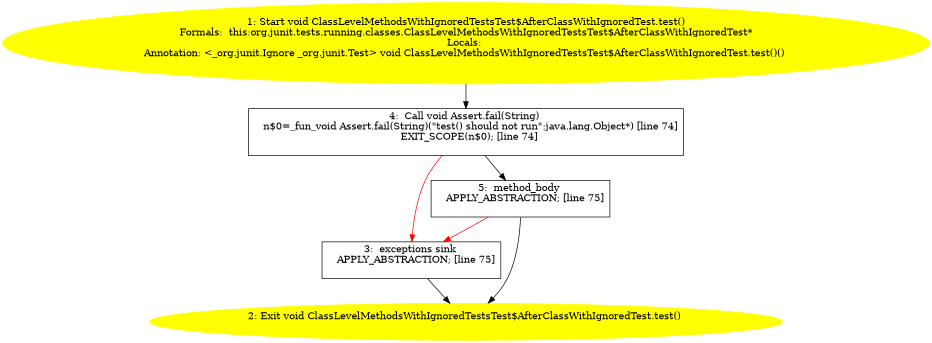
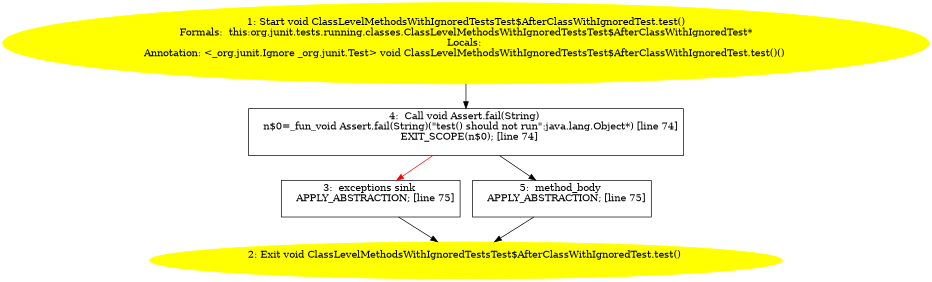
(469, 228) -> none
